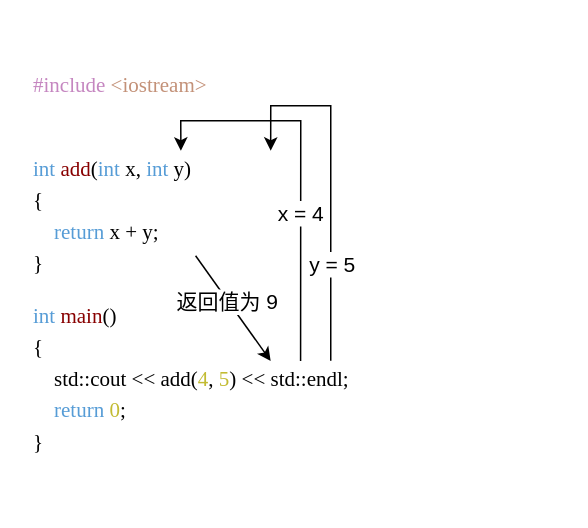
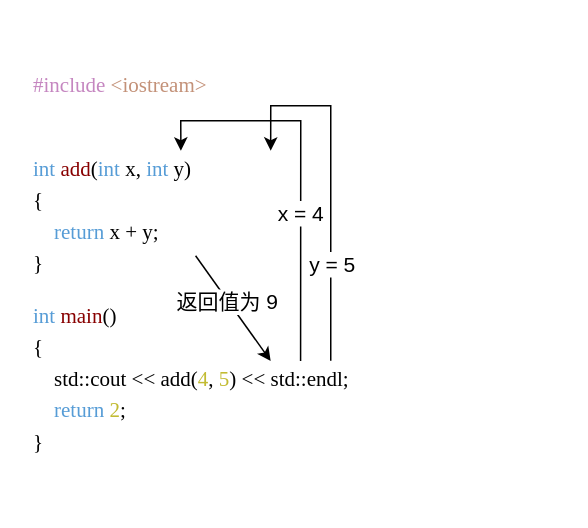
(213, 263) -> (213, 263)
